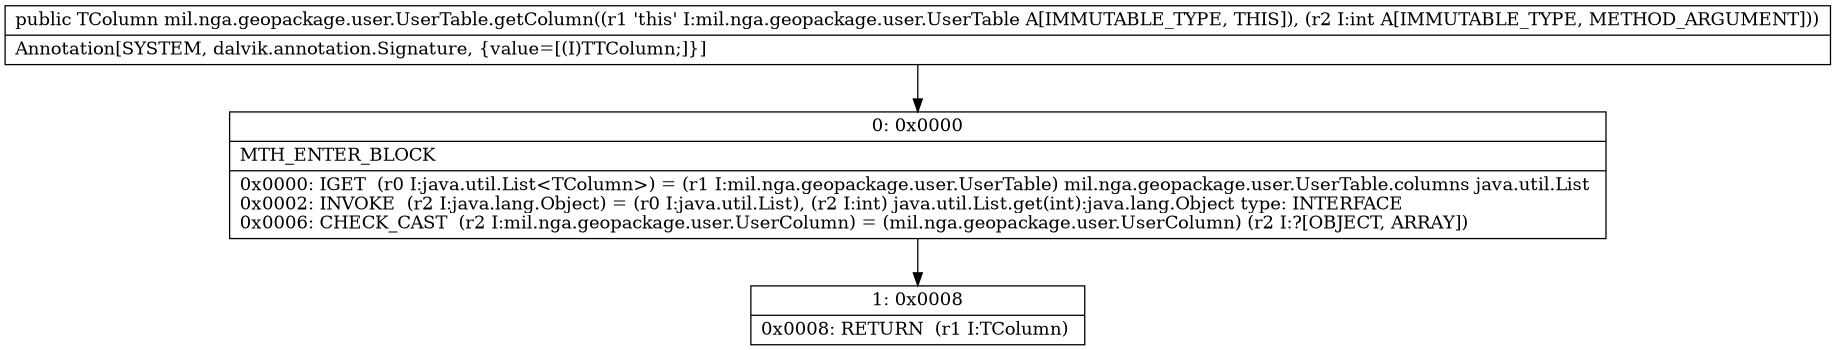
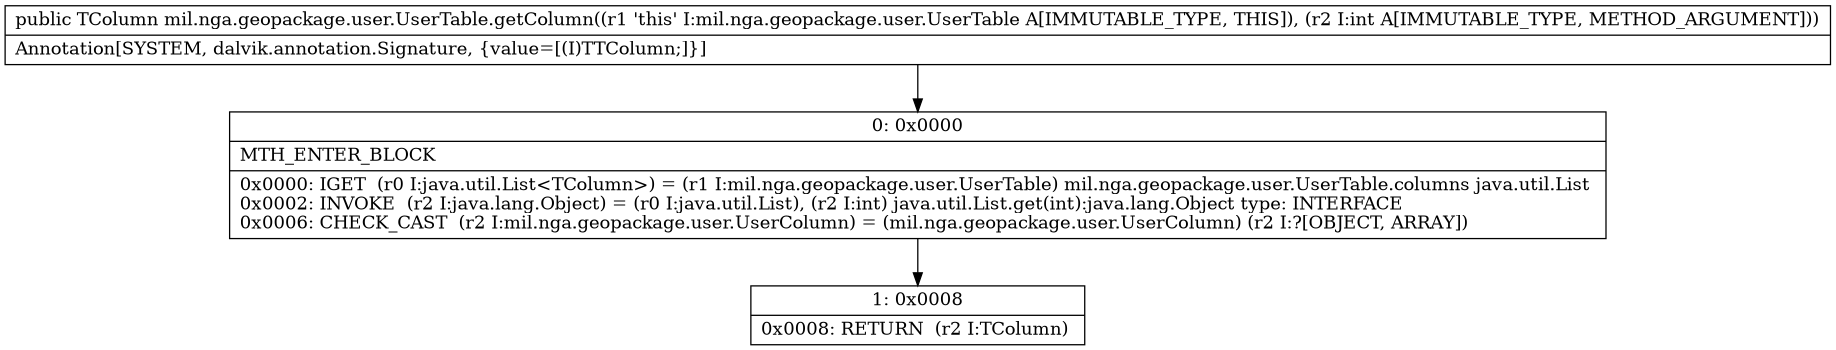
(918, 329) -> (918, 329)
